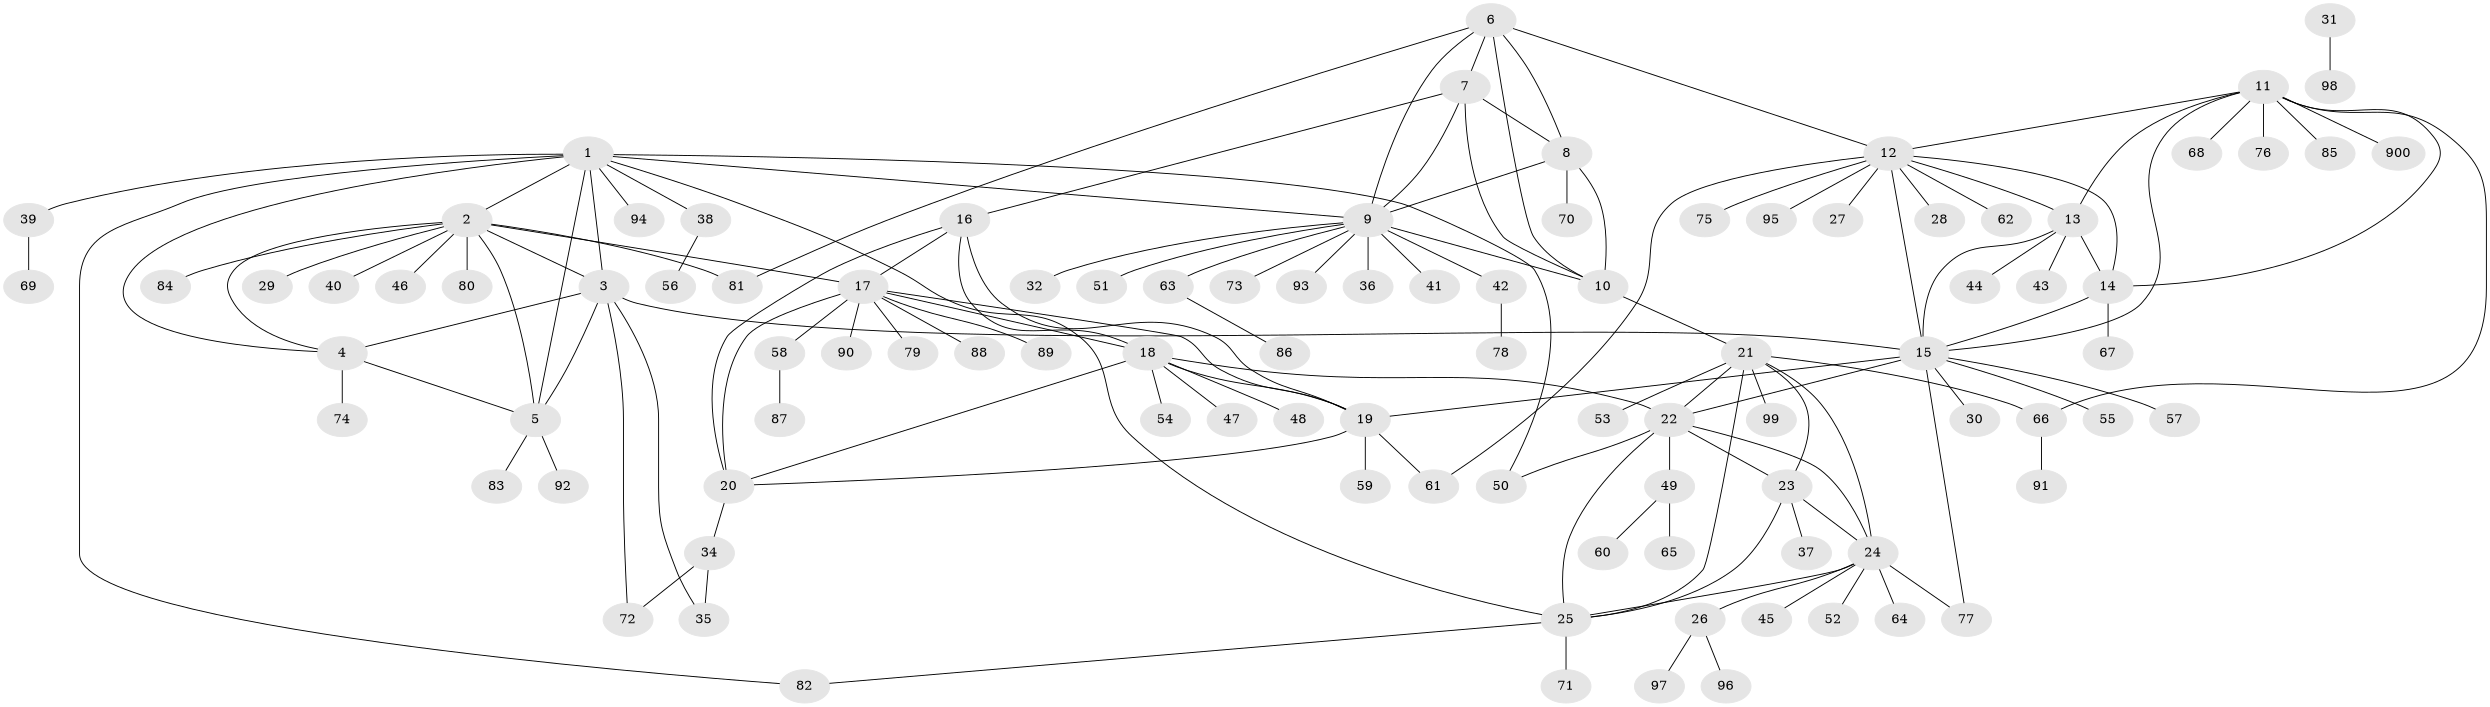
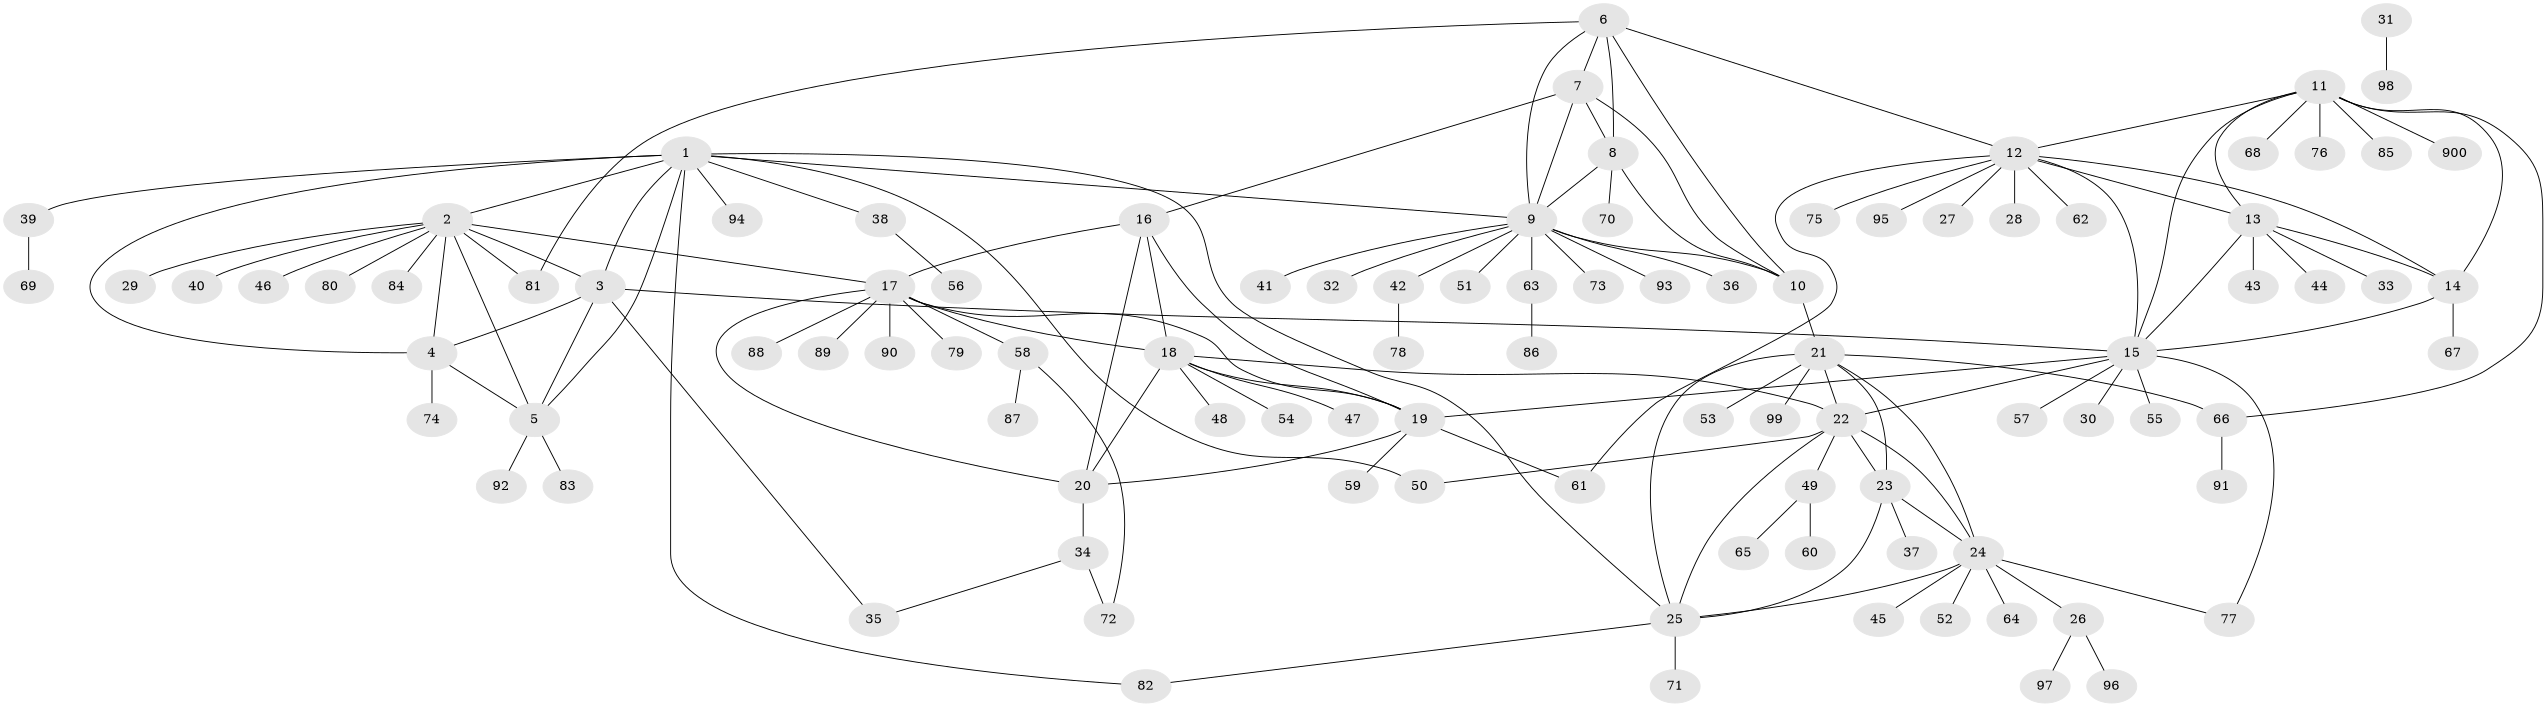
none -> (2386, 287)
(623, 453) -> (1117, 472)
